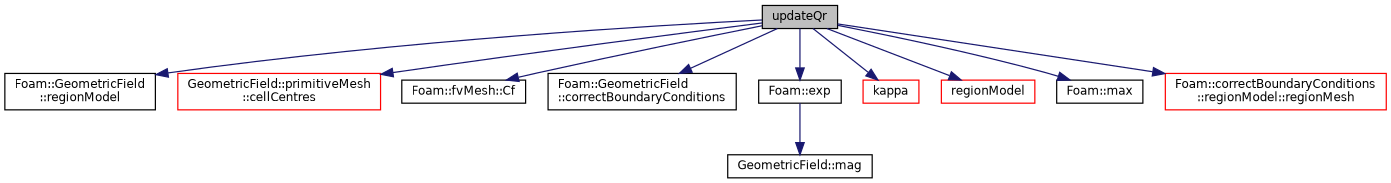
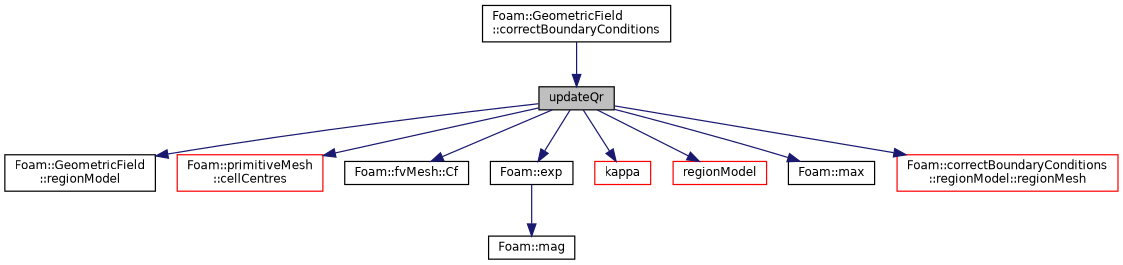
(734, 48) -> (577, 58)
(279, 92) -> (250, 173)
(800, 166) -> (532, 248)
